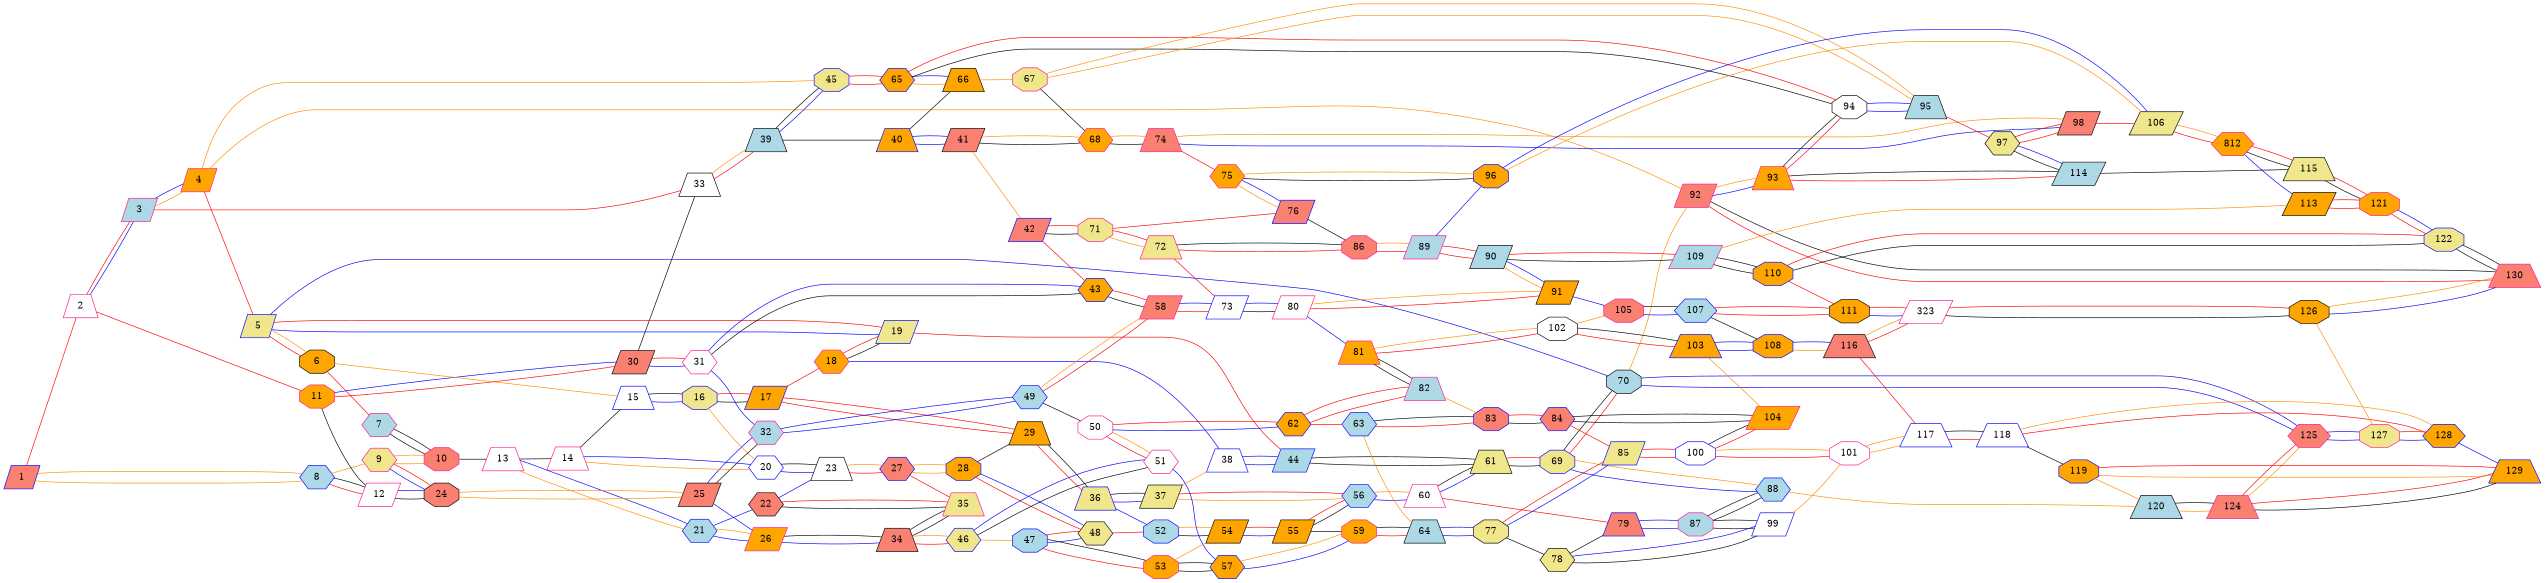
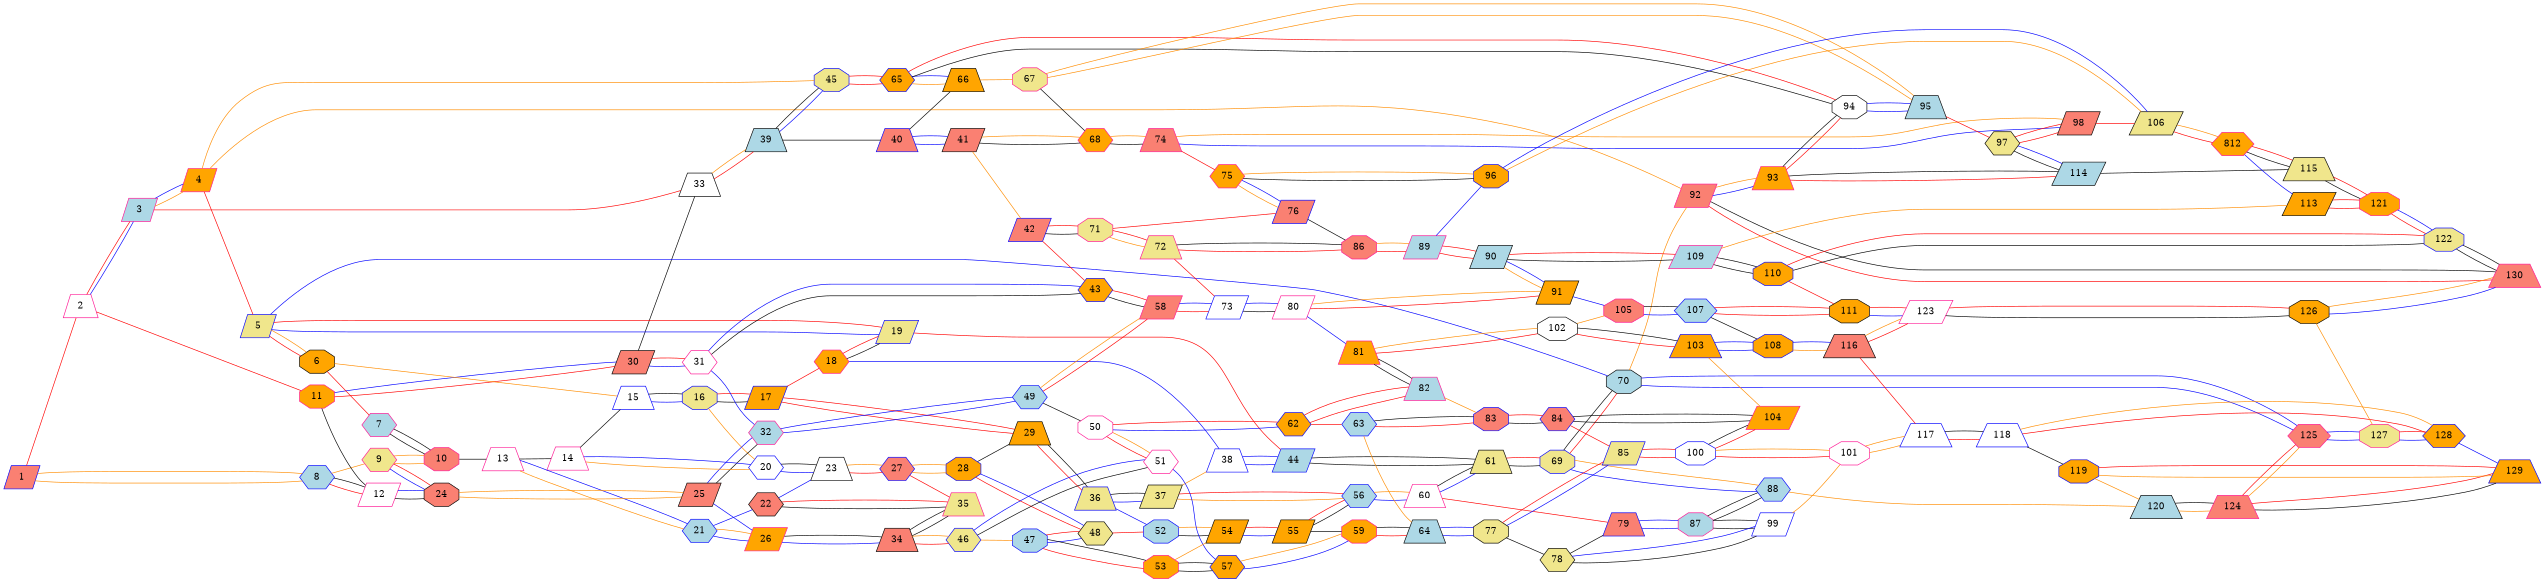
(897, 140) -> (897, 140)
(1926, 312) -> (1926, 312)
